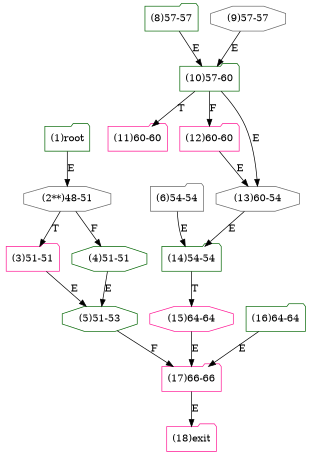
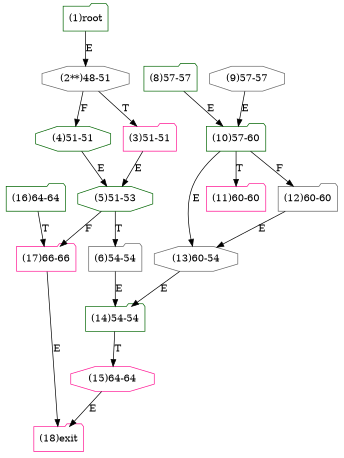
(209, 139) -> (308, 199)
none -> (115, 225)
(192, 345) -> (88, 406)
(242, 349) -> (46, 229)
